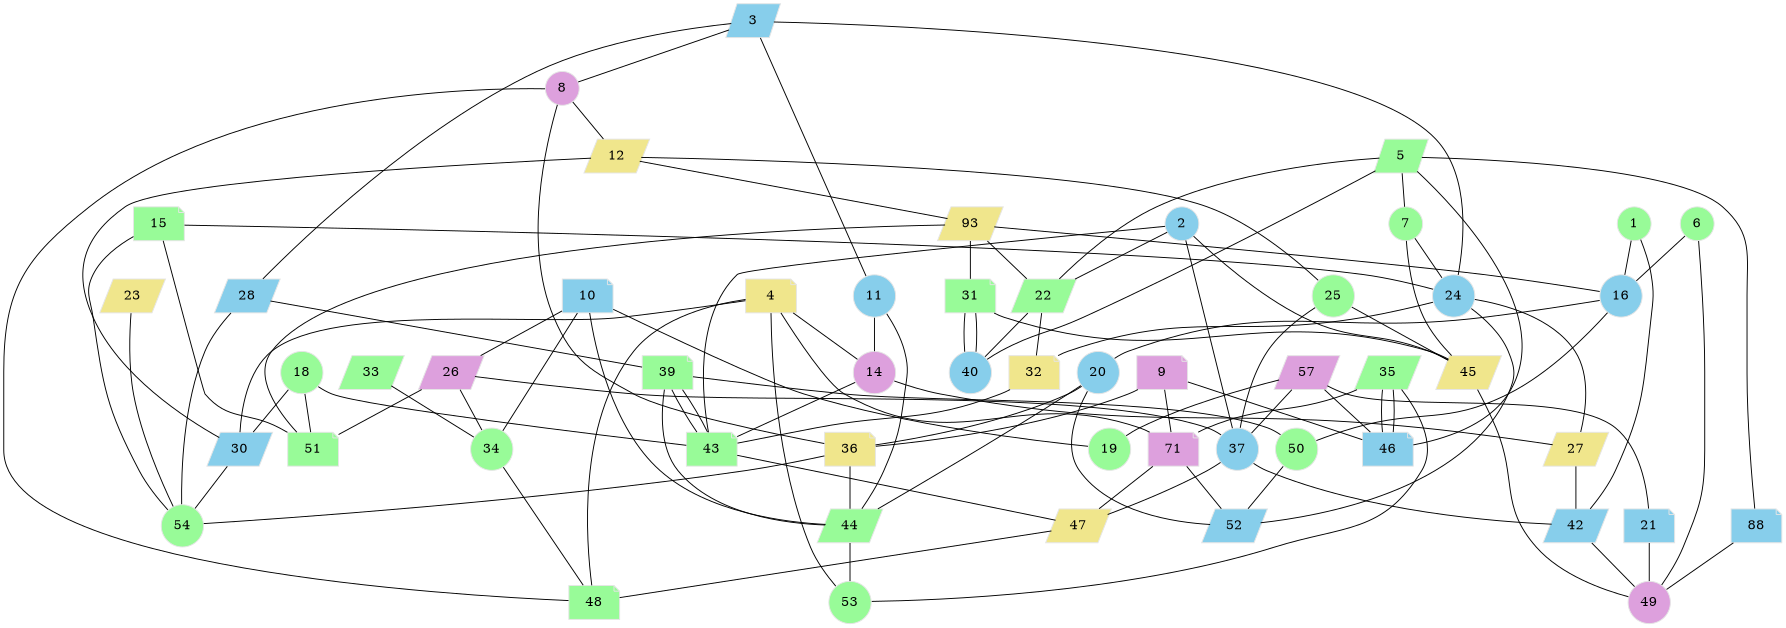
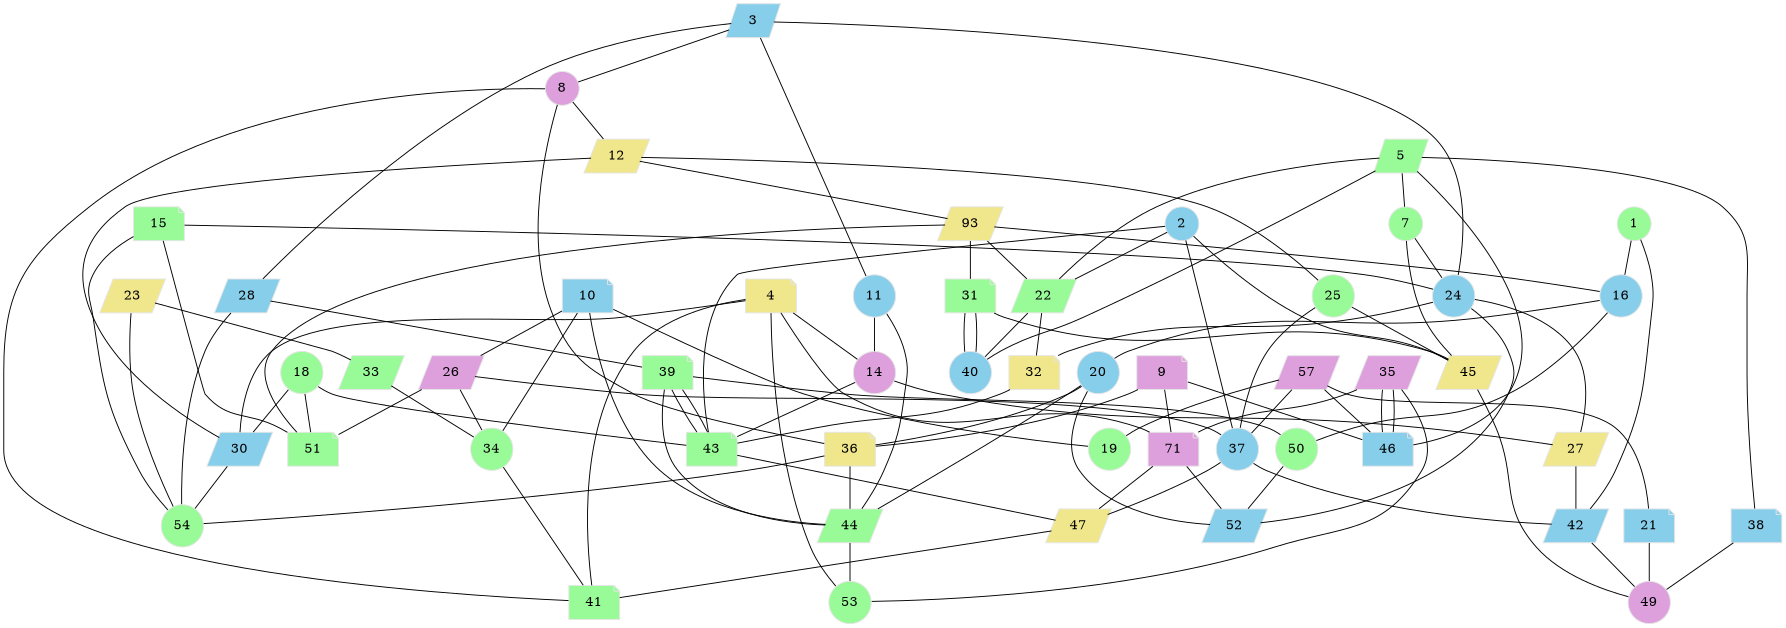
(1697, 224) -> none
none -> (254, 330)
(1388, 373) -> (1388, 373)
(1756, 526) -> (1756, 526)
(594, 602) -> (594, 602)
